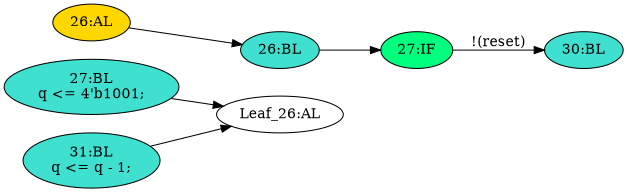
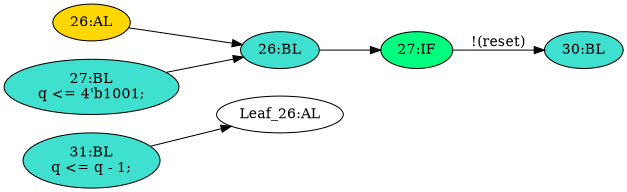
(192, 102) -> (200, 66)
